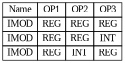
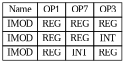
(80, 10) -> (80, 10)
